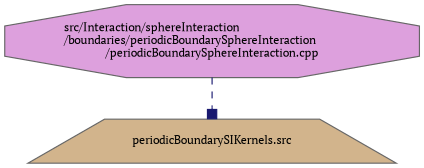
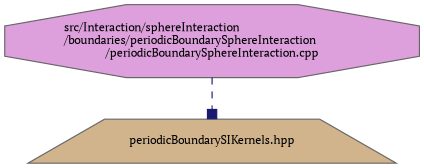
(212, 141) -> (212, 141)
